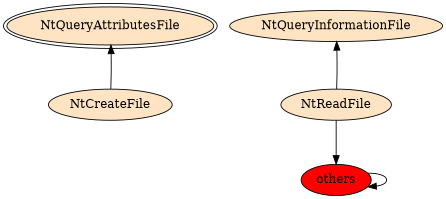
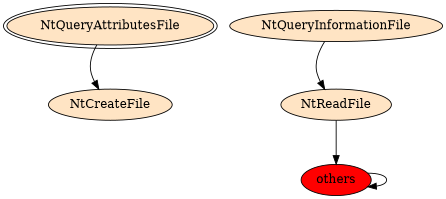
(337, 70) -> (317, 61)
(111, 71) -> (91, 63)
